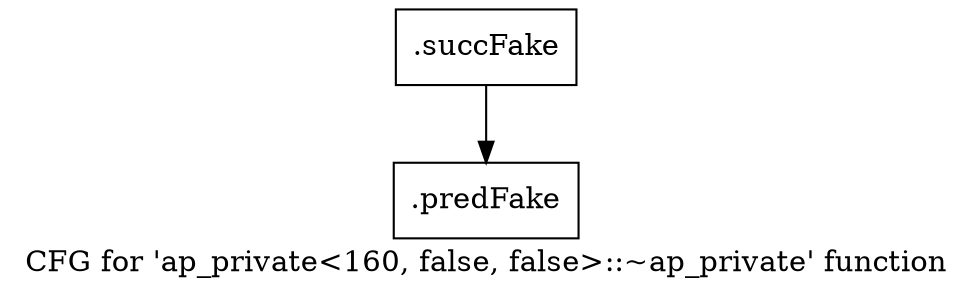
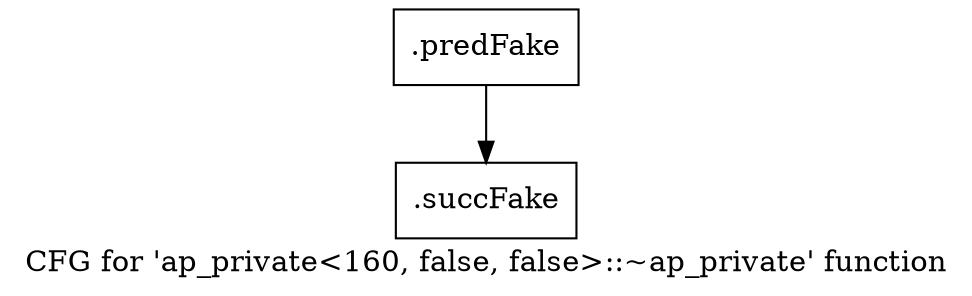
(486, 114) -> (486, 114)
